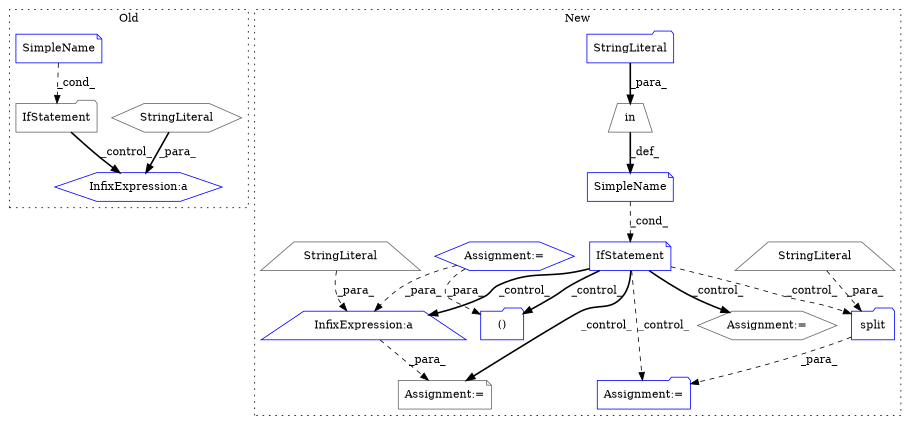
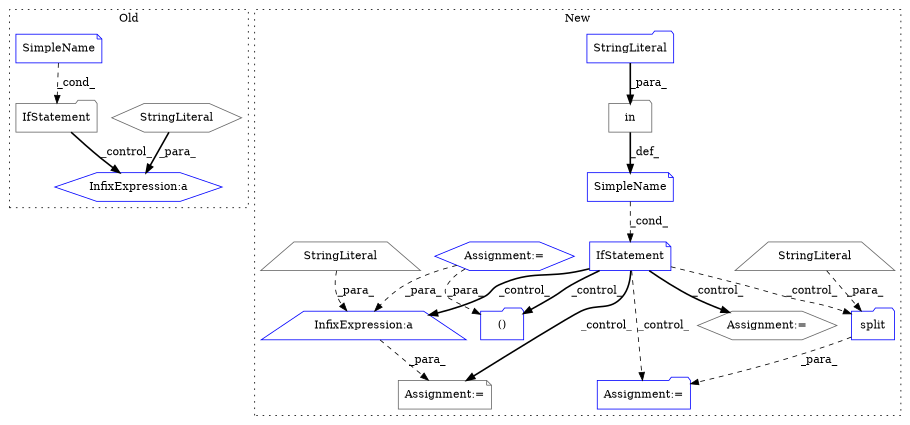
(630, 118) -> (630, 118)
